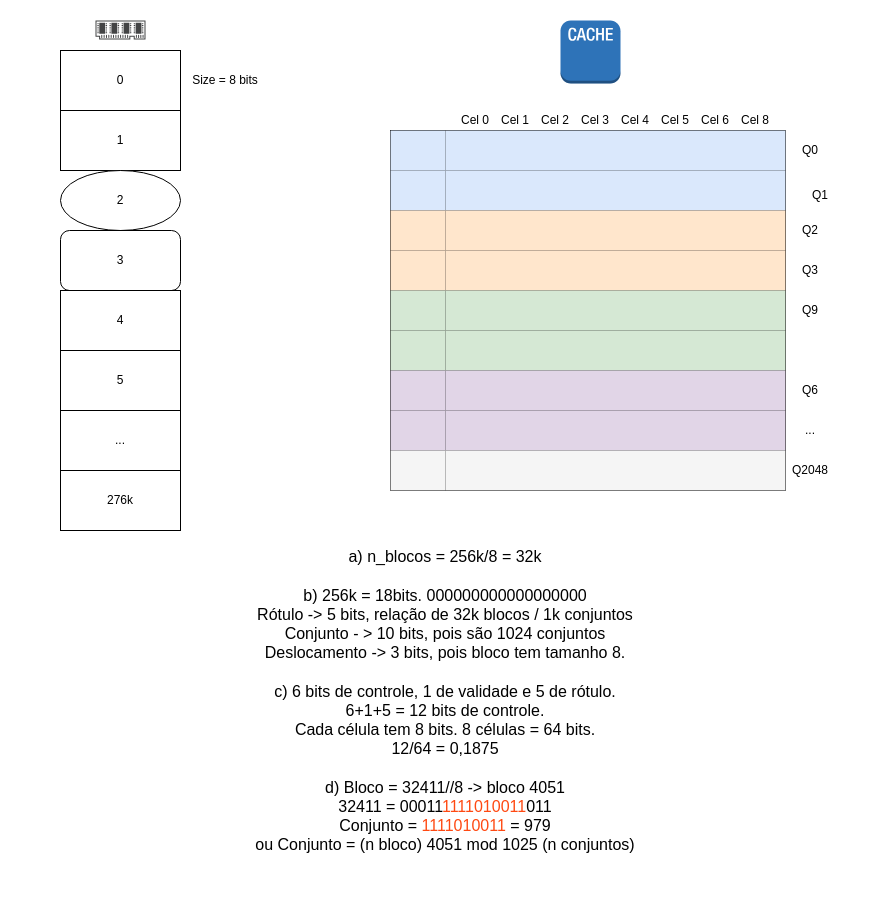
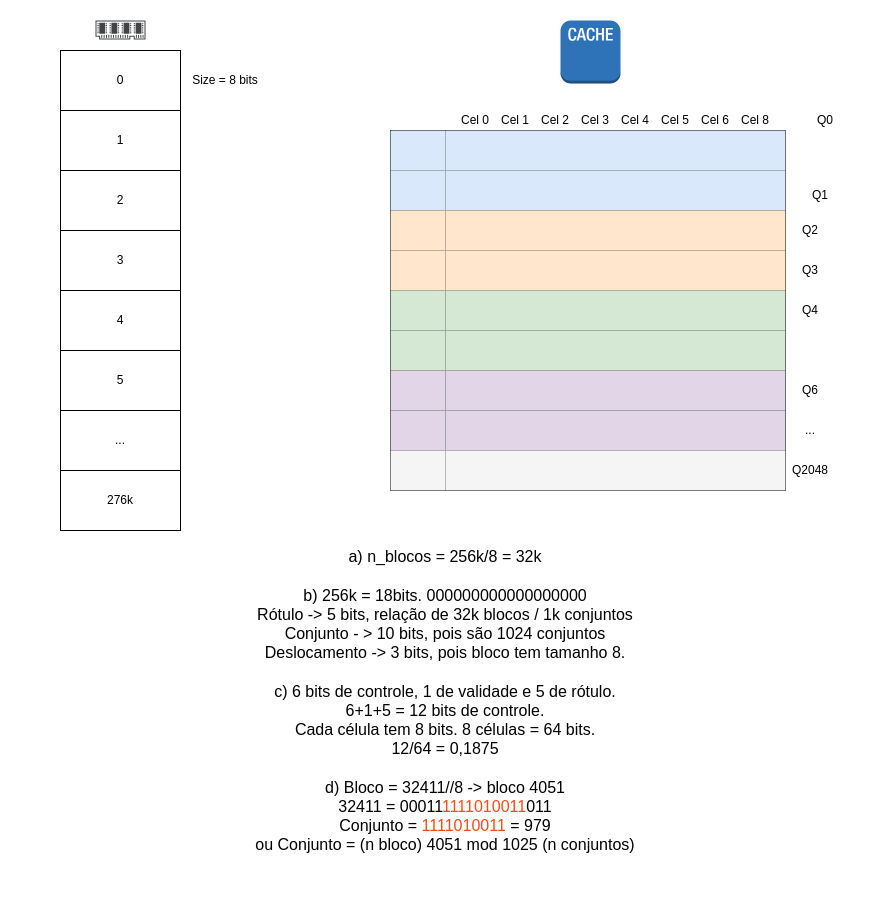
(811, 151) -> (826, 121)
(121, 201) -> (121, 201)
(121, 261) -> (121, 261)
(811, 311) -> (811, 311)
